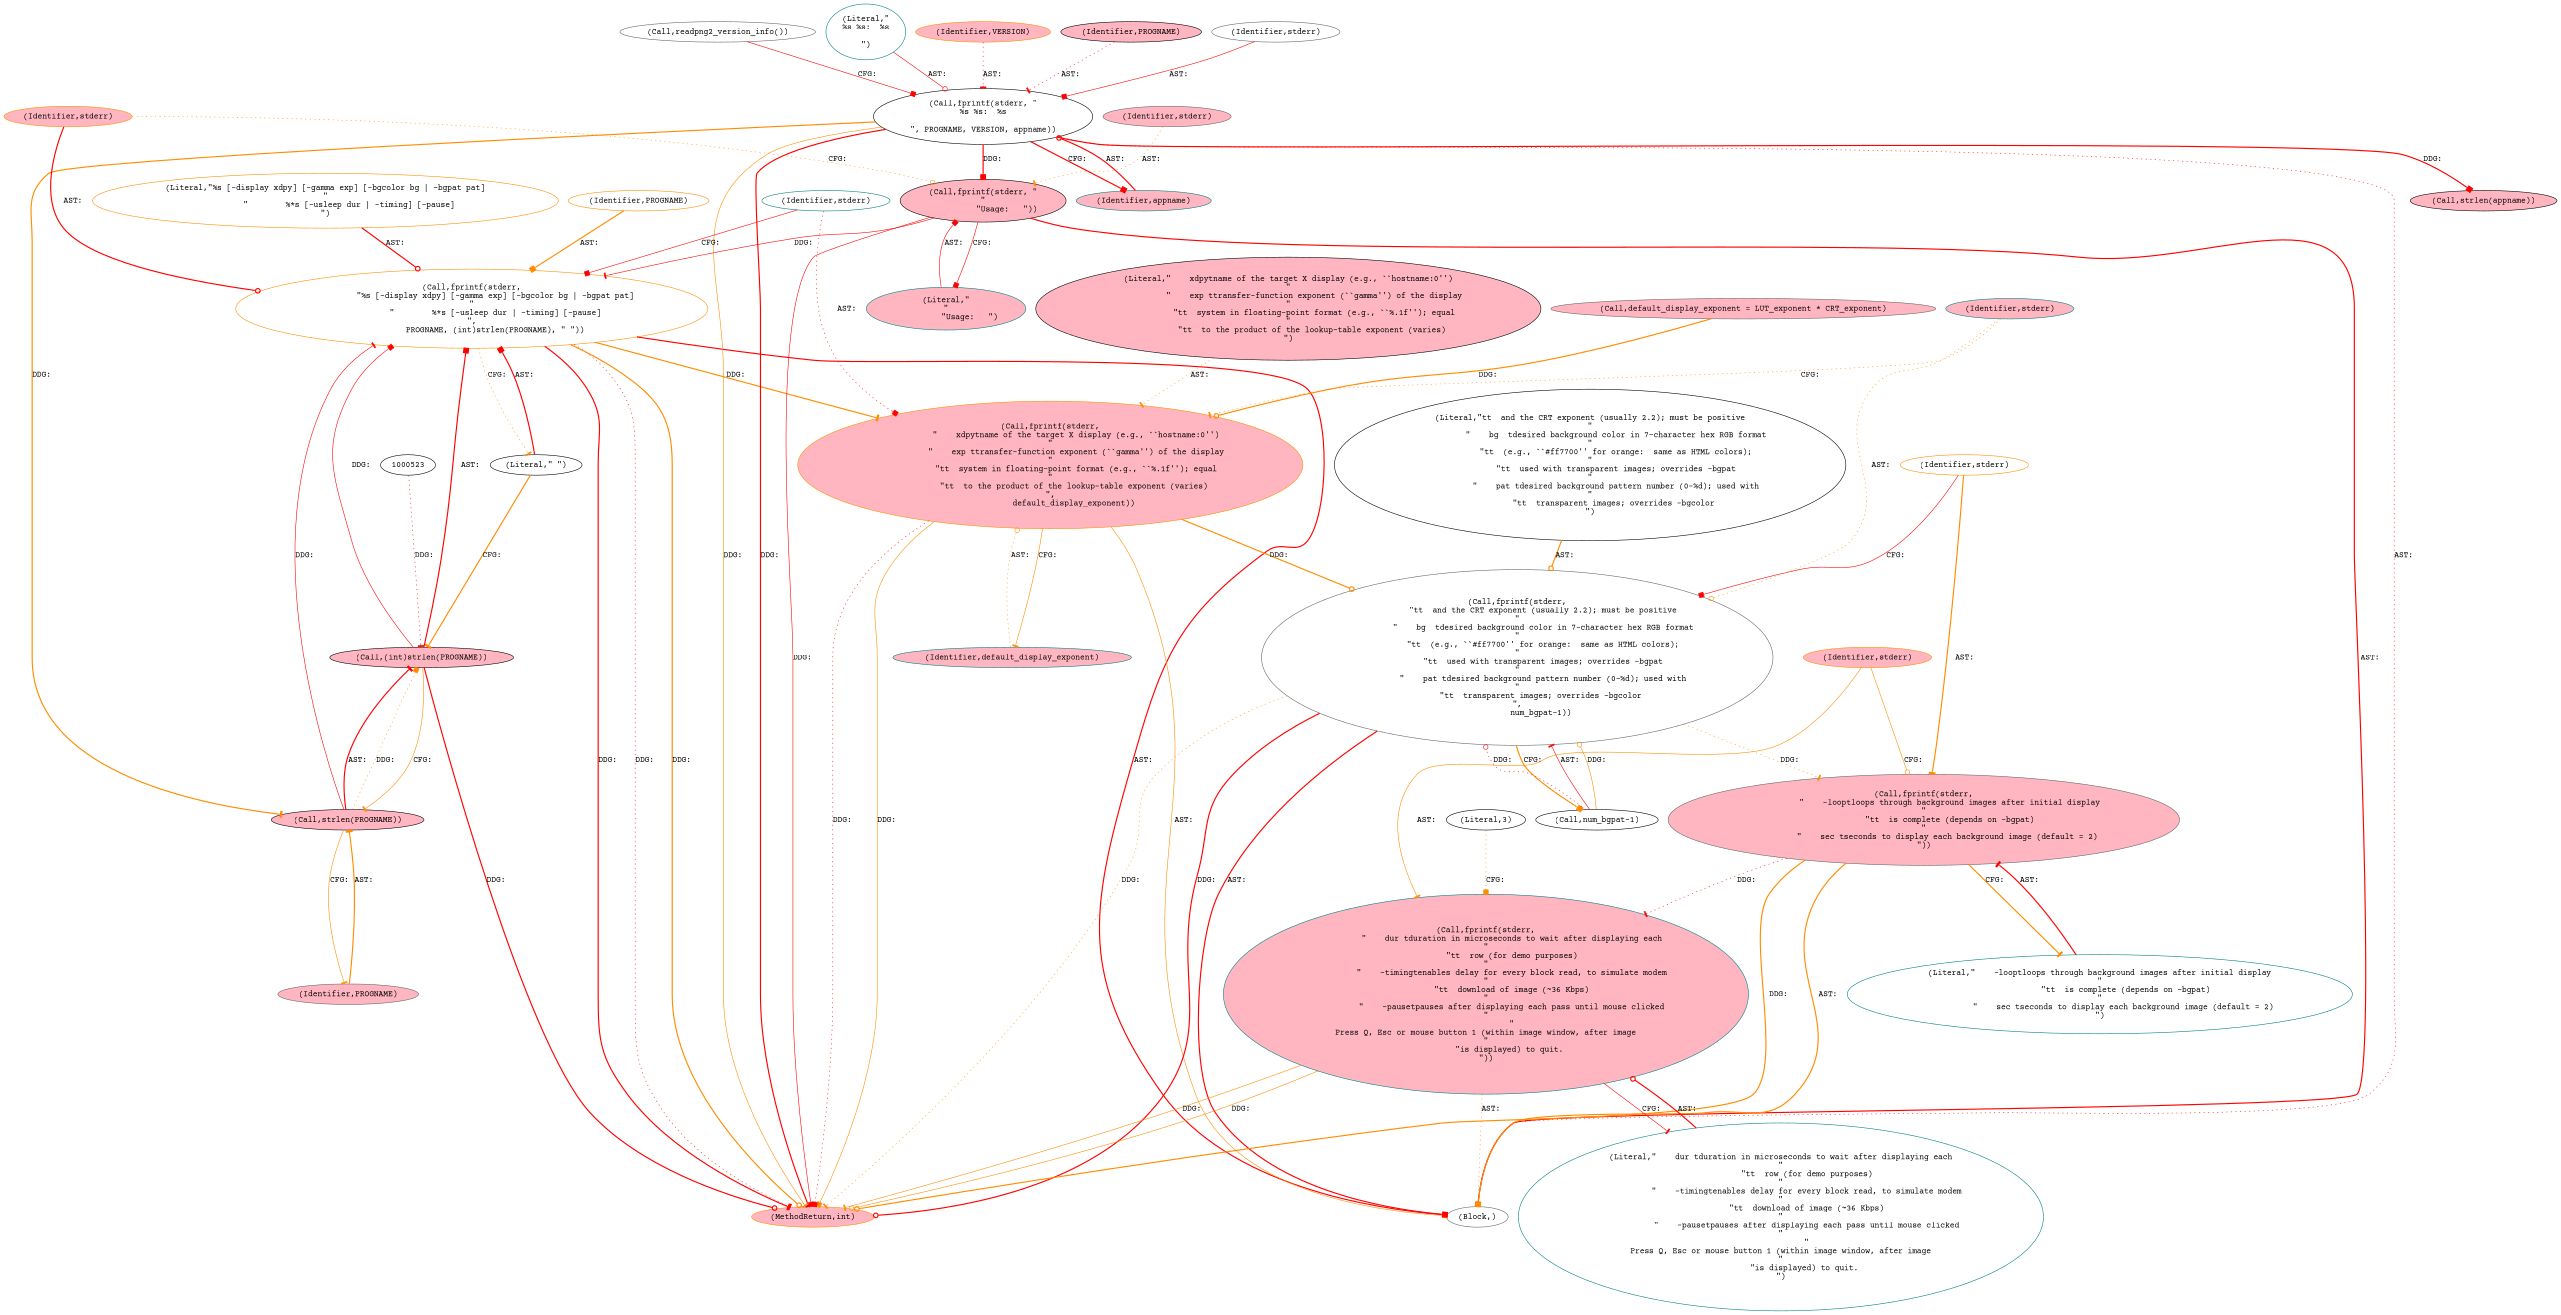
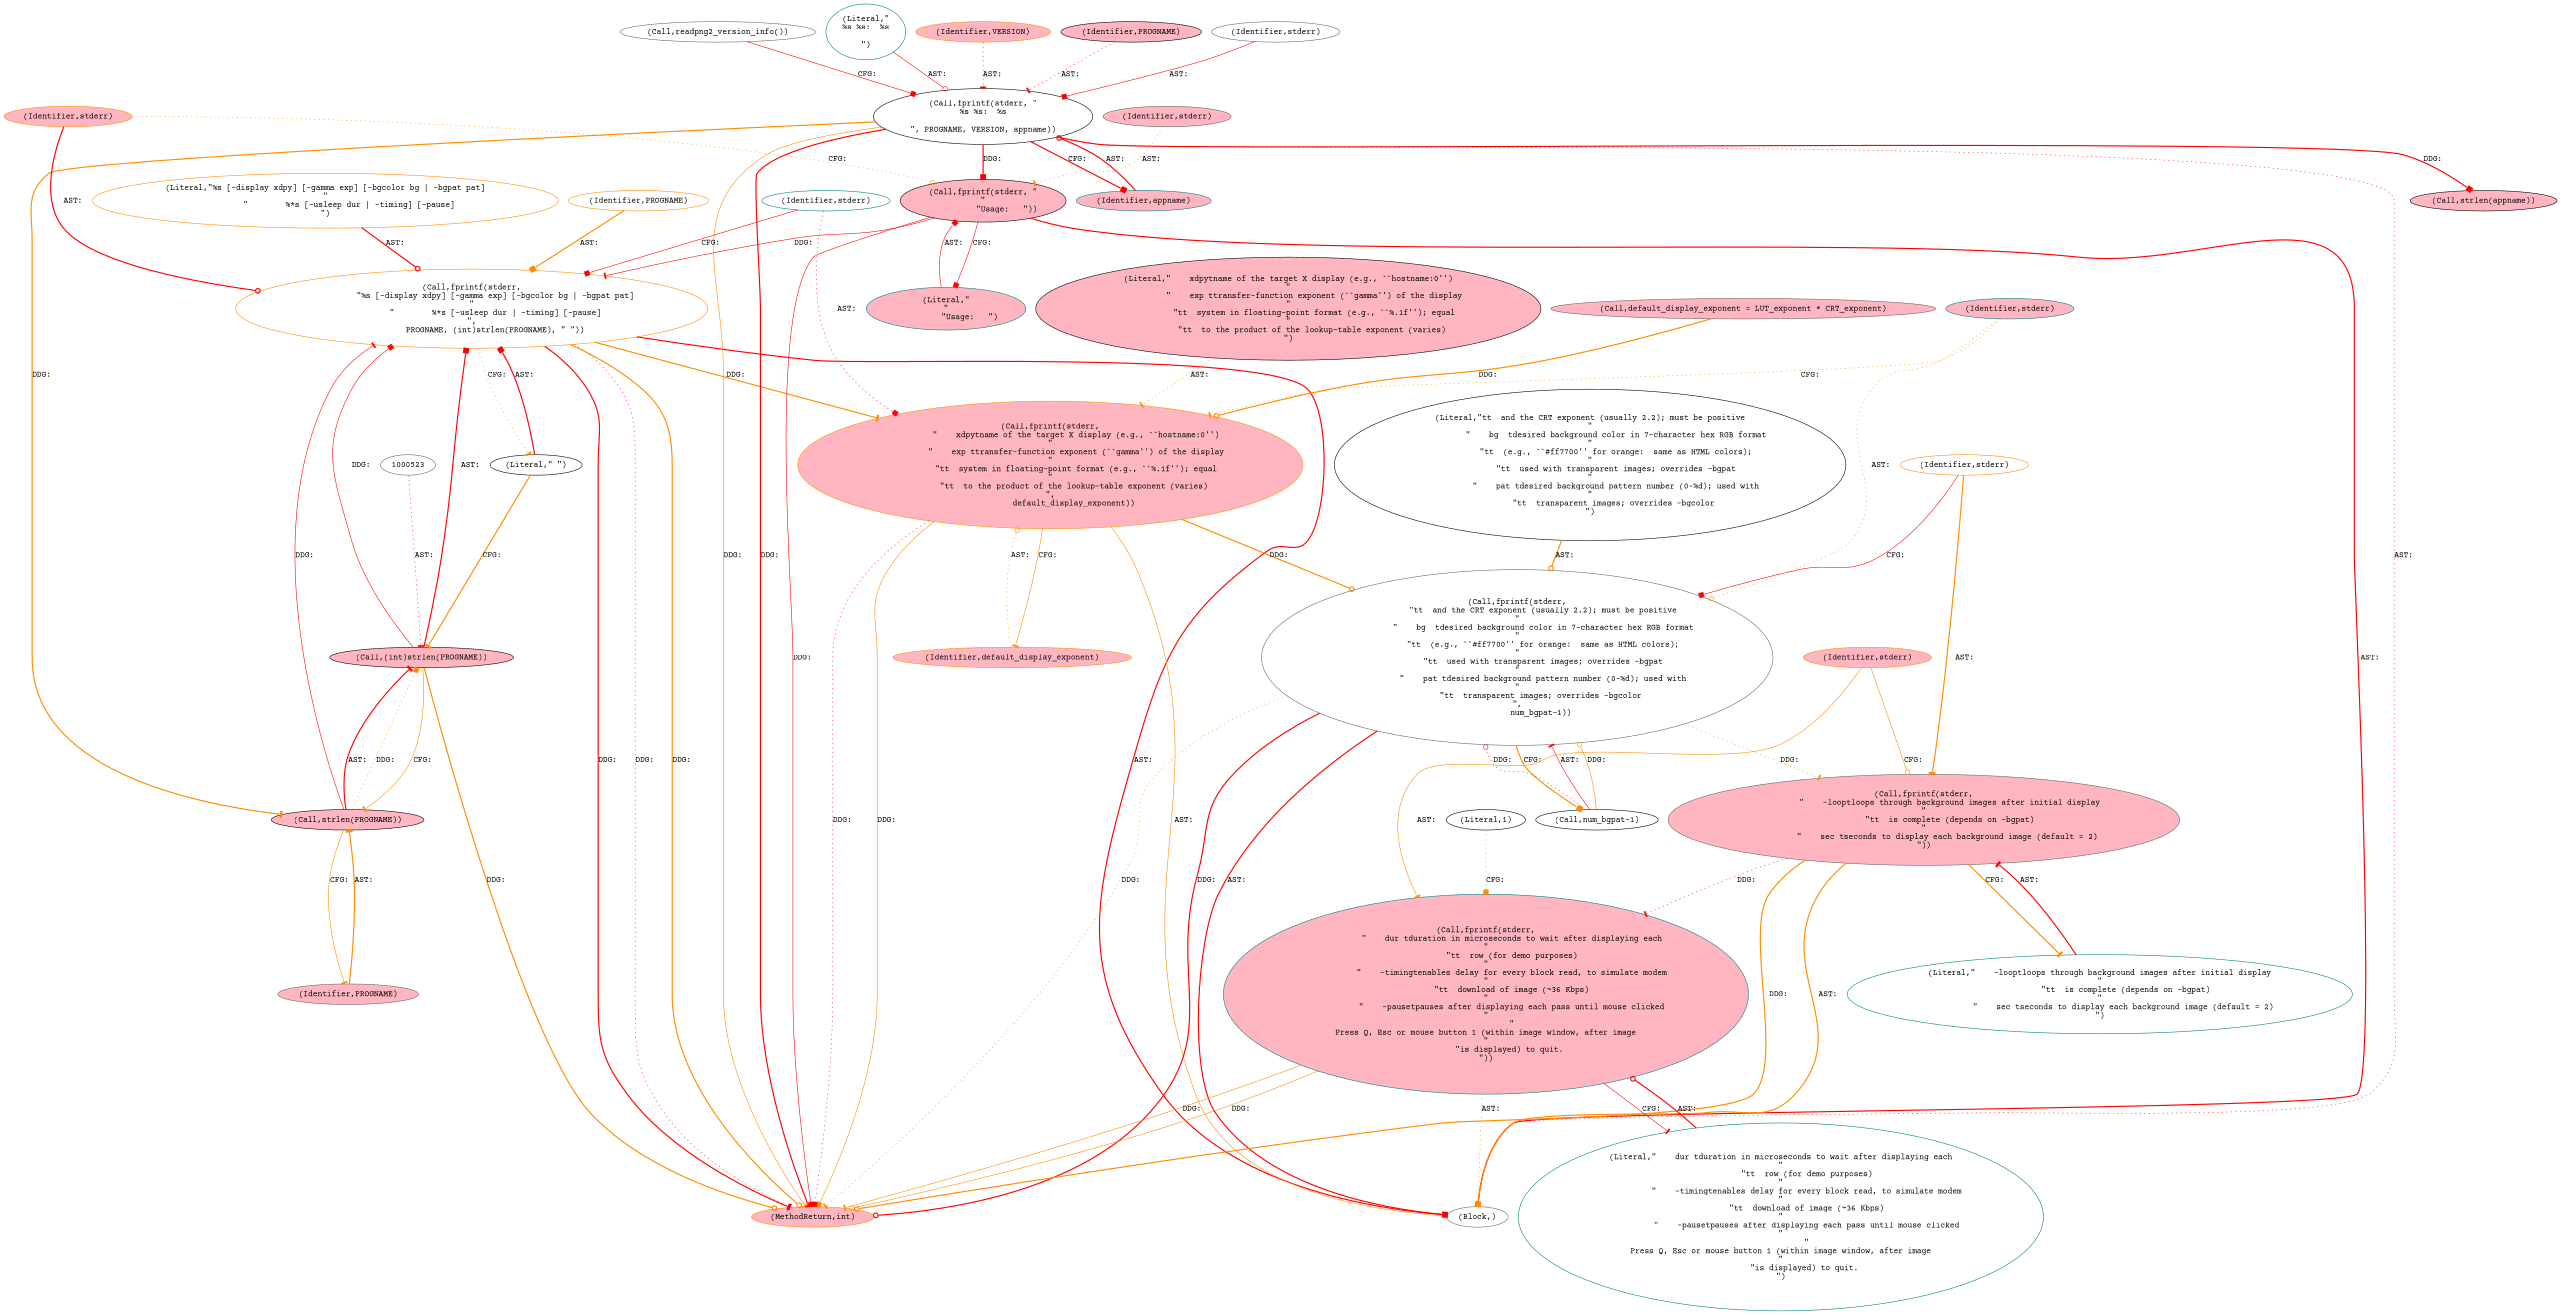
(408, 465) -> (408, 465)
(427, 555) -> (427, 555)
(1012, 657) -> (1012, 657)
(1486, 820) -> (1486, 820)
(528, 994) -> (528, 994)
